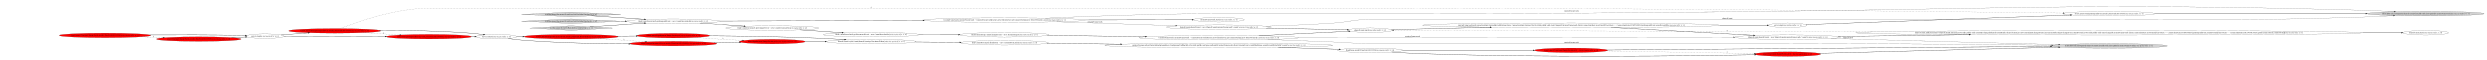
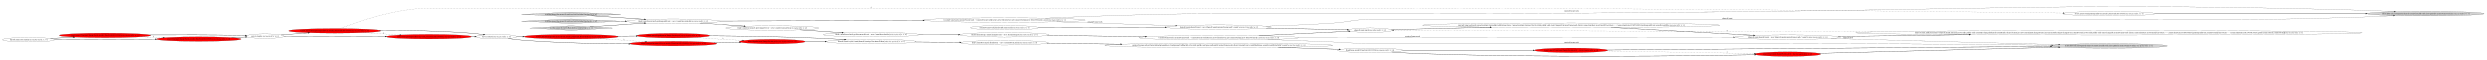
(1219, 20) -> none
(1788, 25) -> none
none -> (1004, 28)
(2426, 33) -> none
none -> (29, 40)
